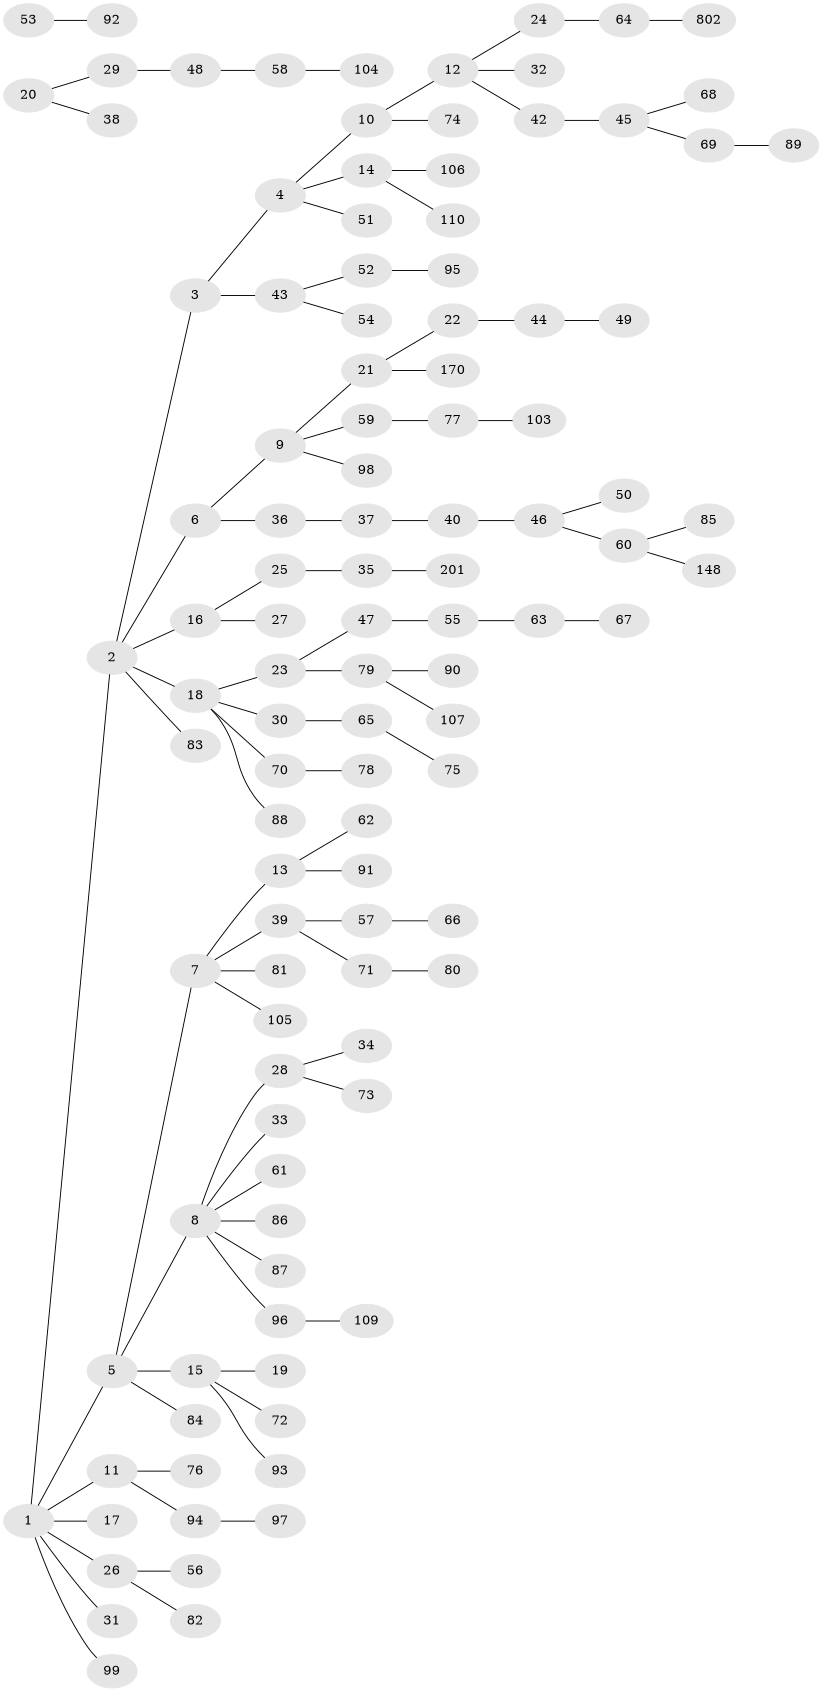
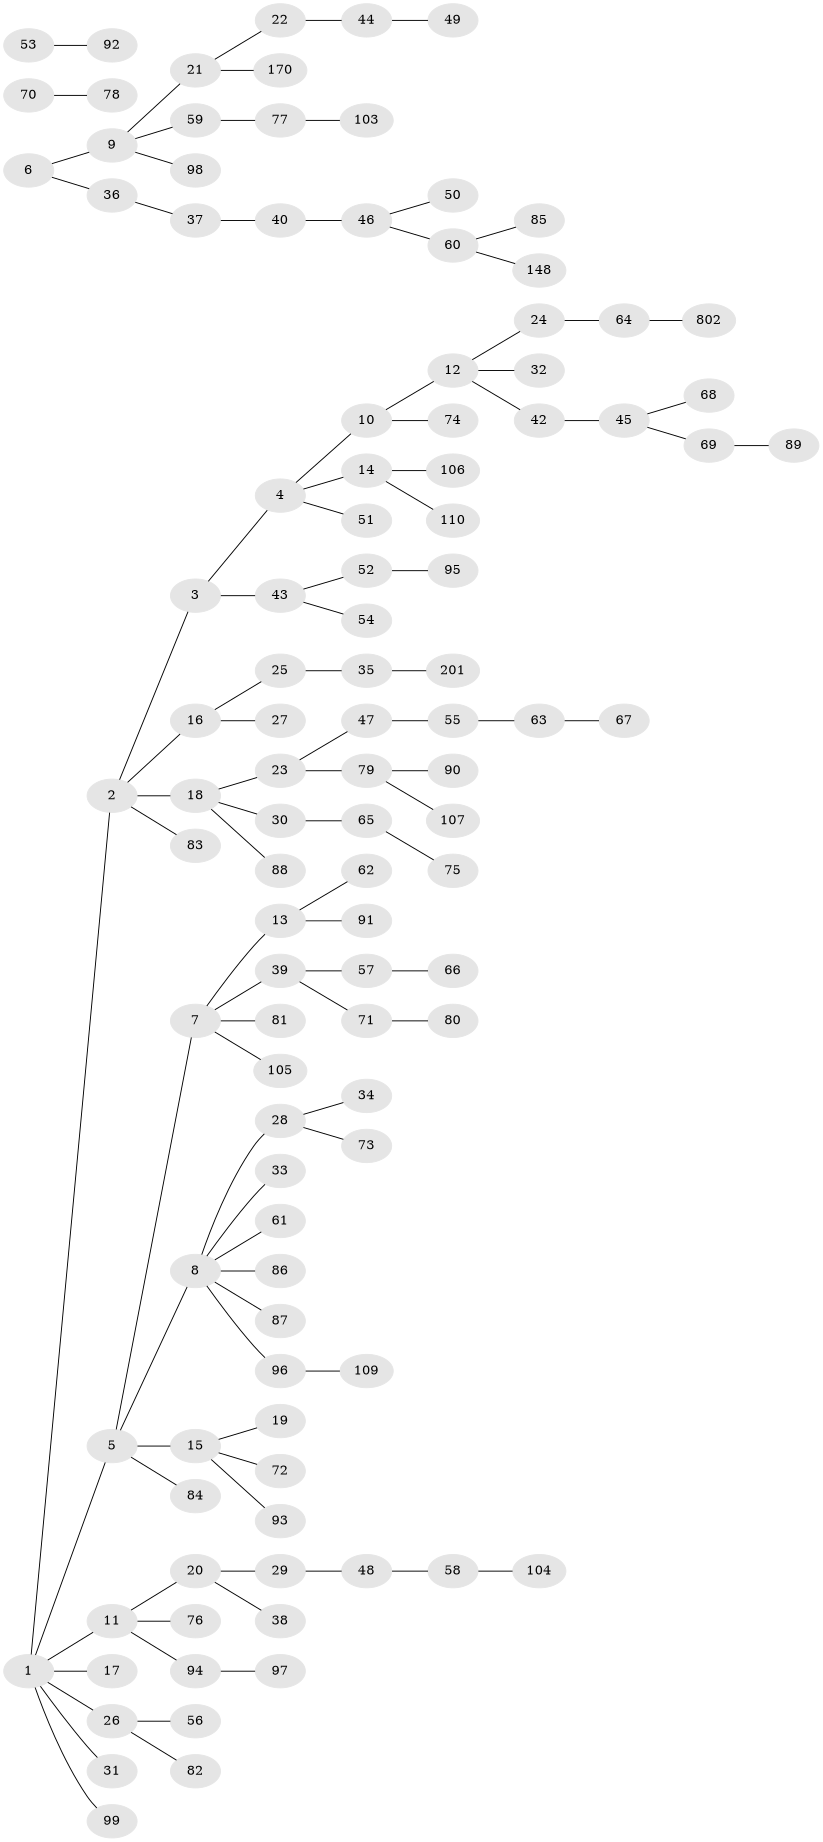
(154, 589) -> none
(238, 733) -> none
none -> (154, 1596)
